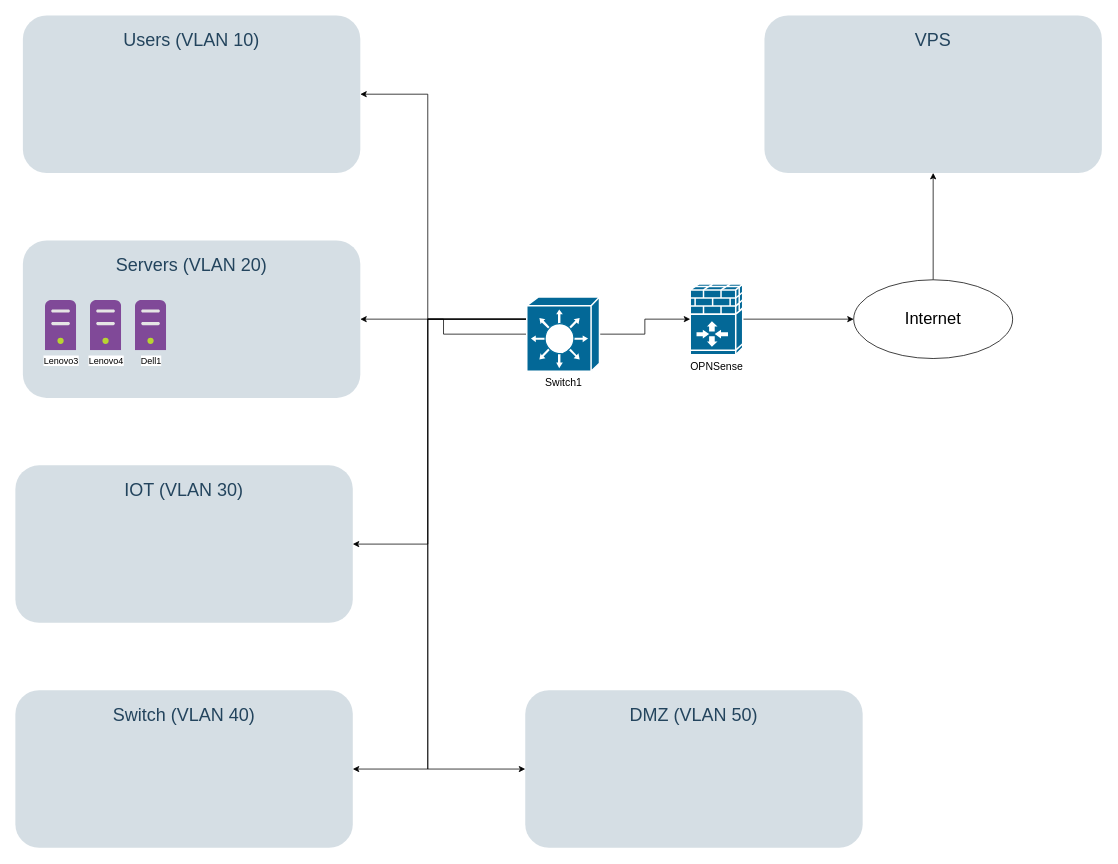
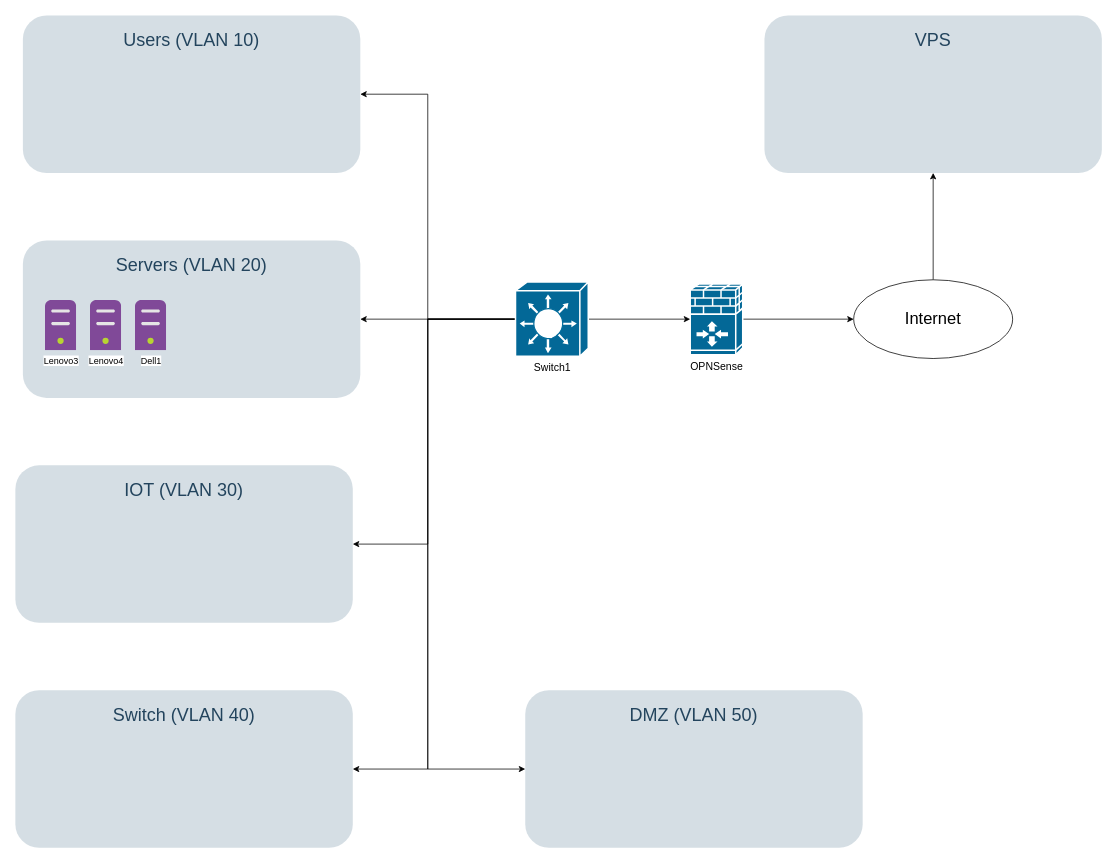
(563, 334) -> (552, 319)
